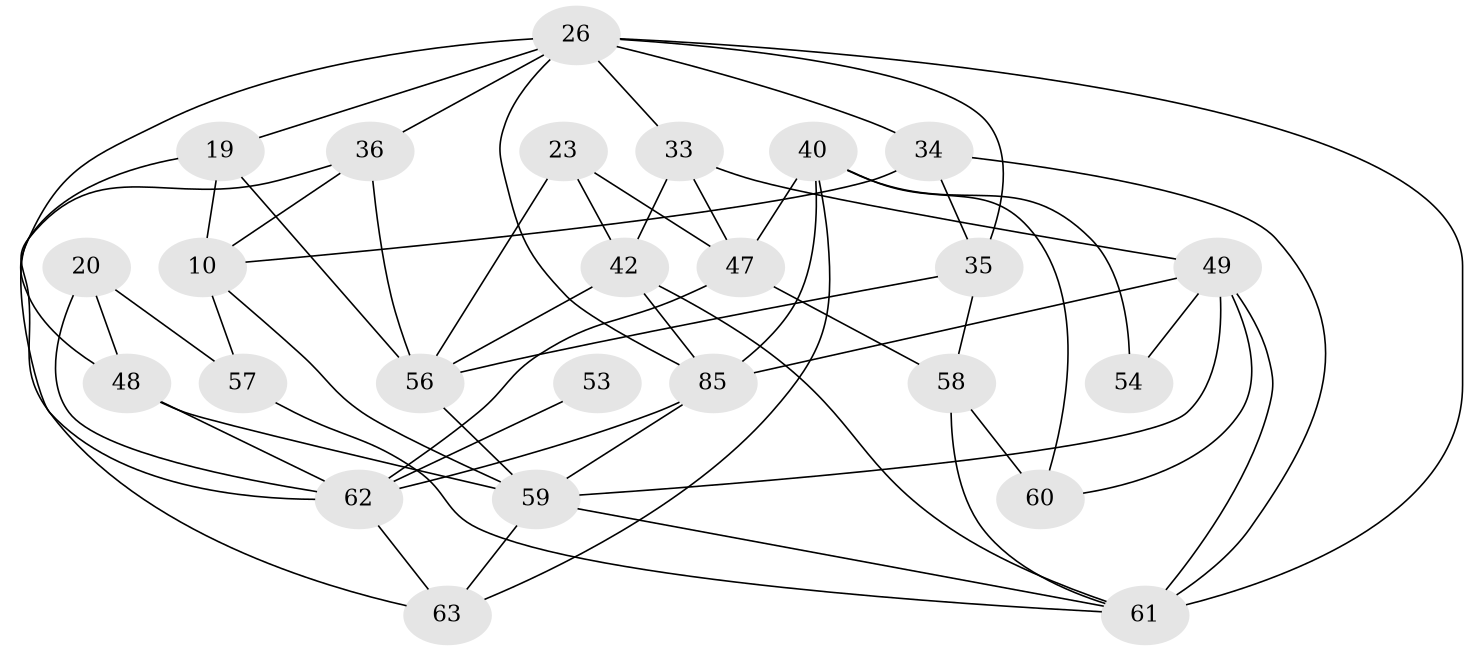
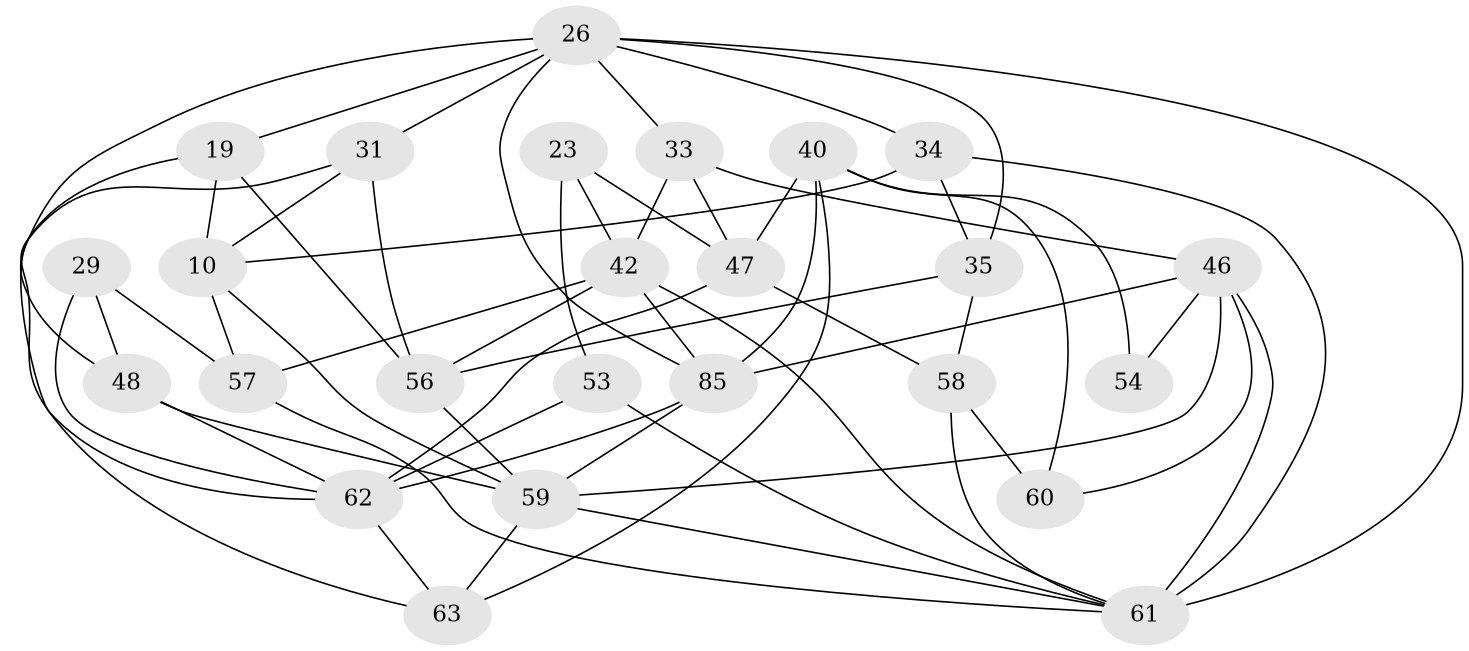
(370, 151) -> (370, 151)
(87, 267) -> (87, 267)
(492, 267) -> (563, 270)
(1218, 267) -> (1218, 267)
none -> (434, 325)
none -> (856, 529)
